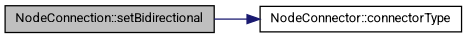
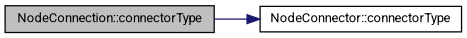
(110, 19) -> (110, 19)
